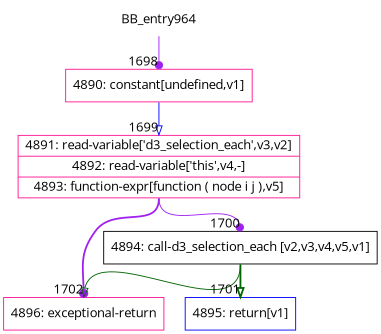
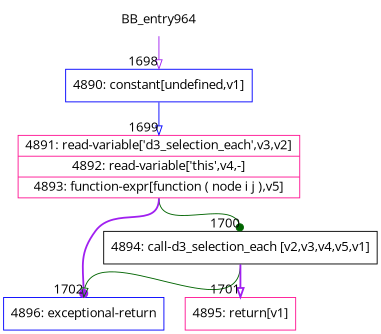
(159, 49) -> (159, 48)
(159, 86) -> (159, 86)
(196, 215) -> (196, 215)
(240, 282) -> (240, 282)
(84, 314) -> (84, 314)
(240, 314) -> (240, 314)
